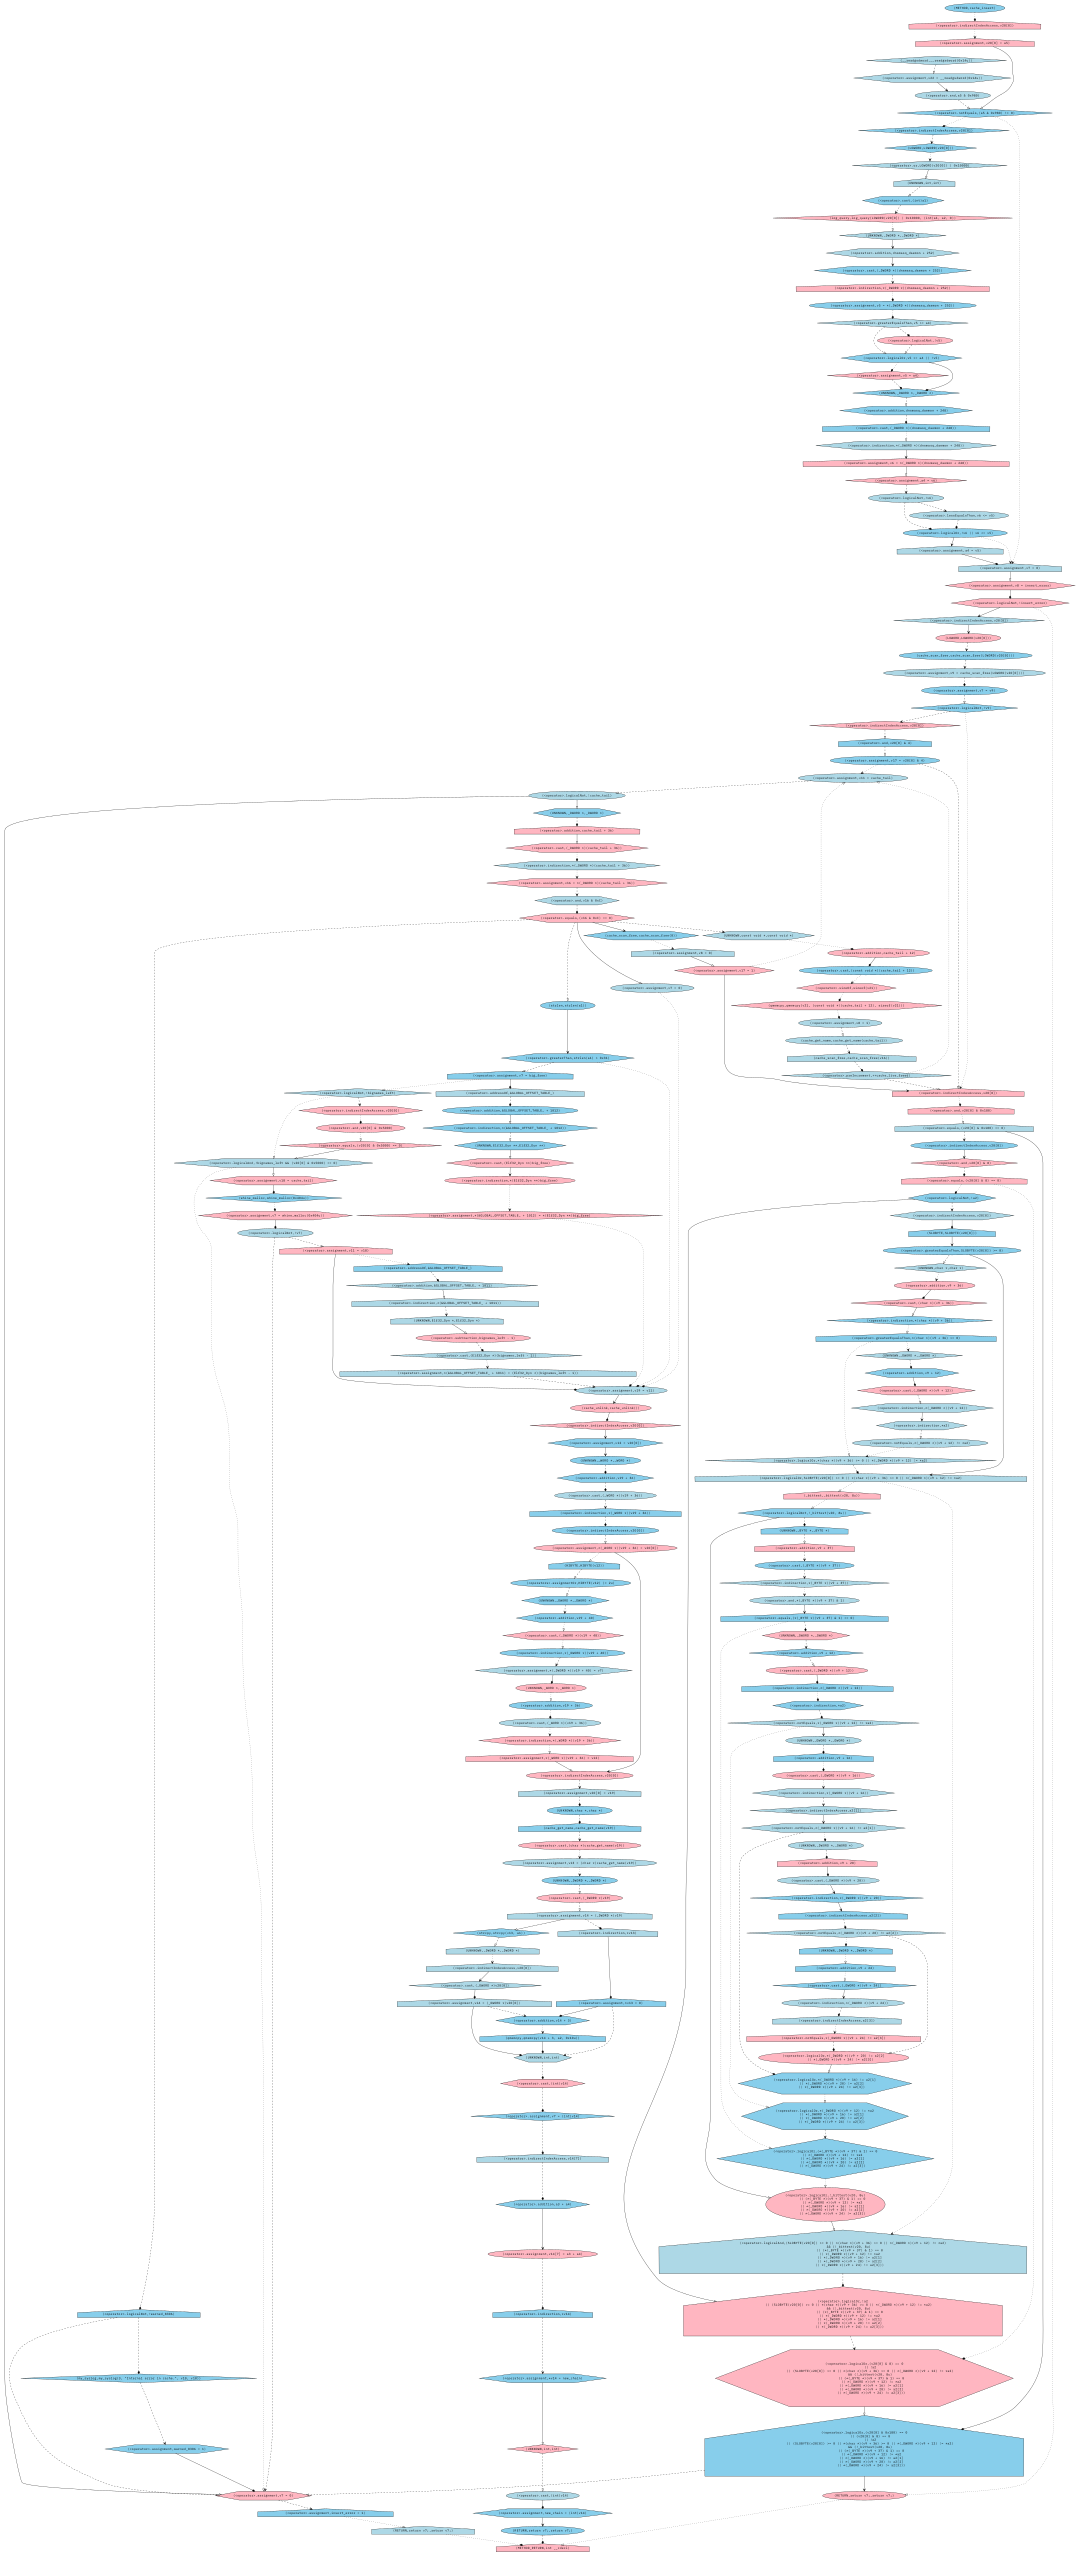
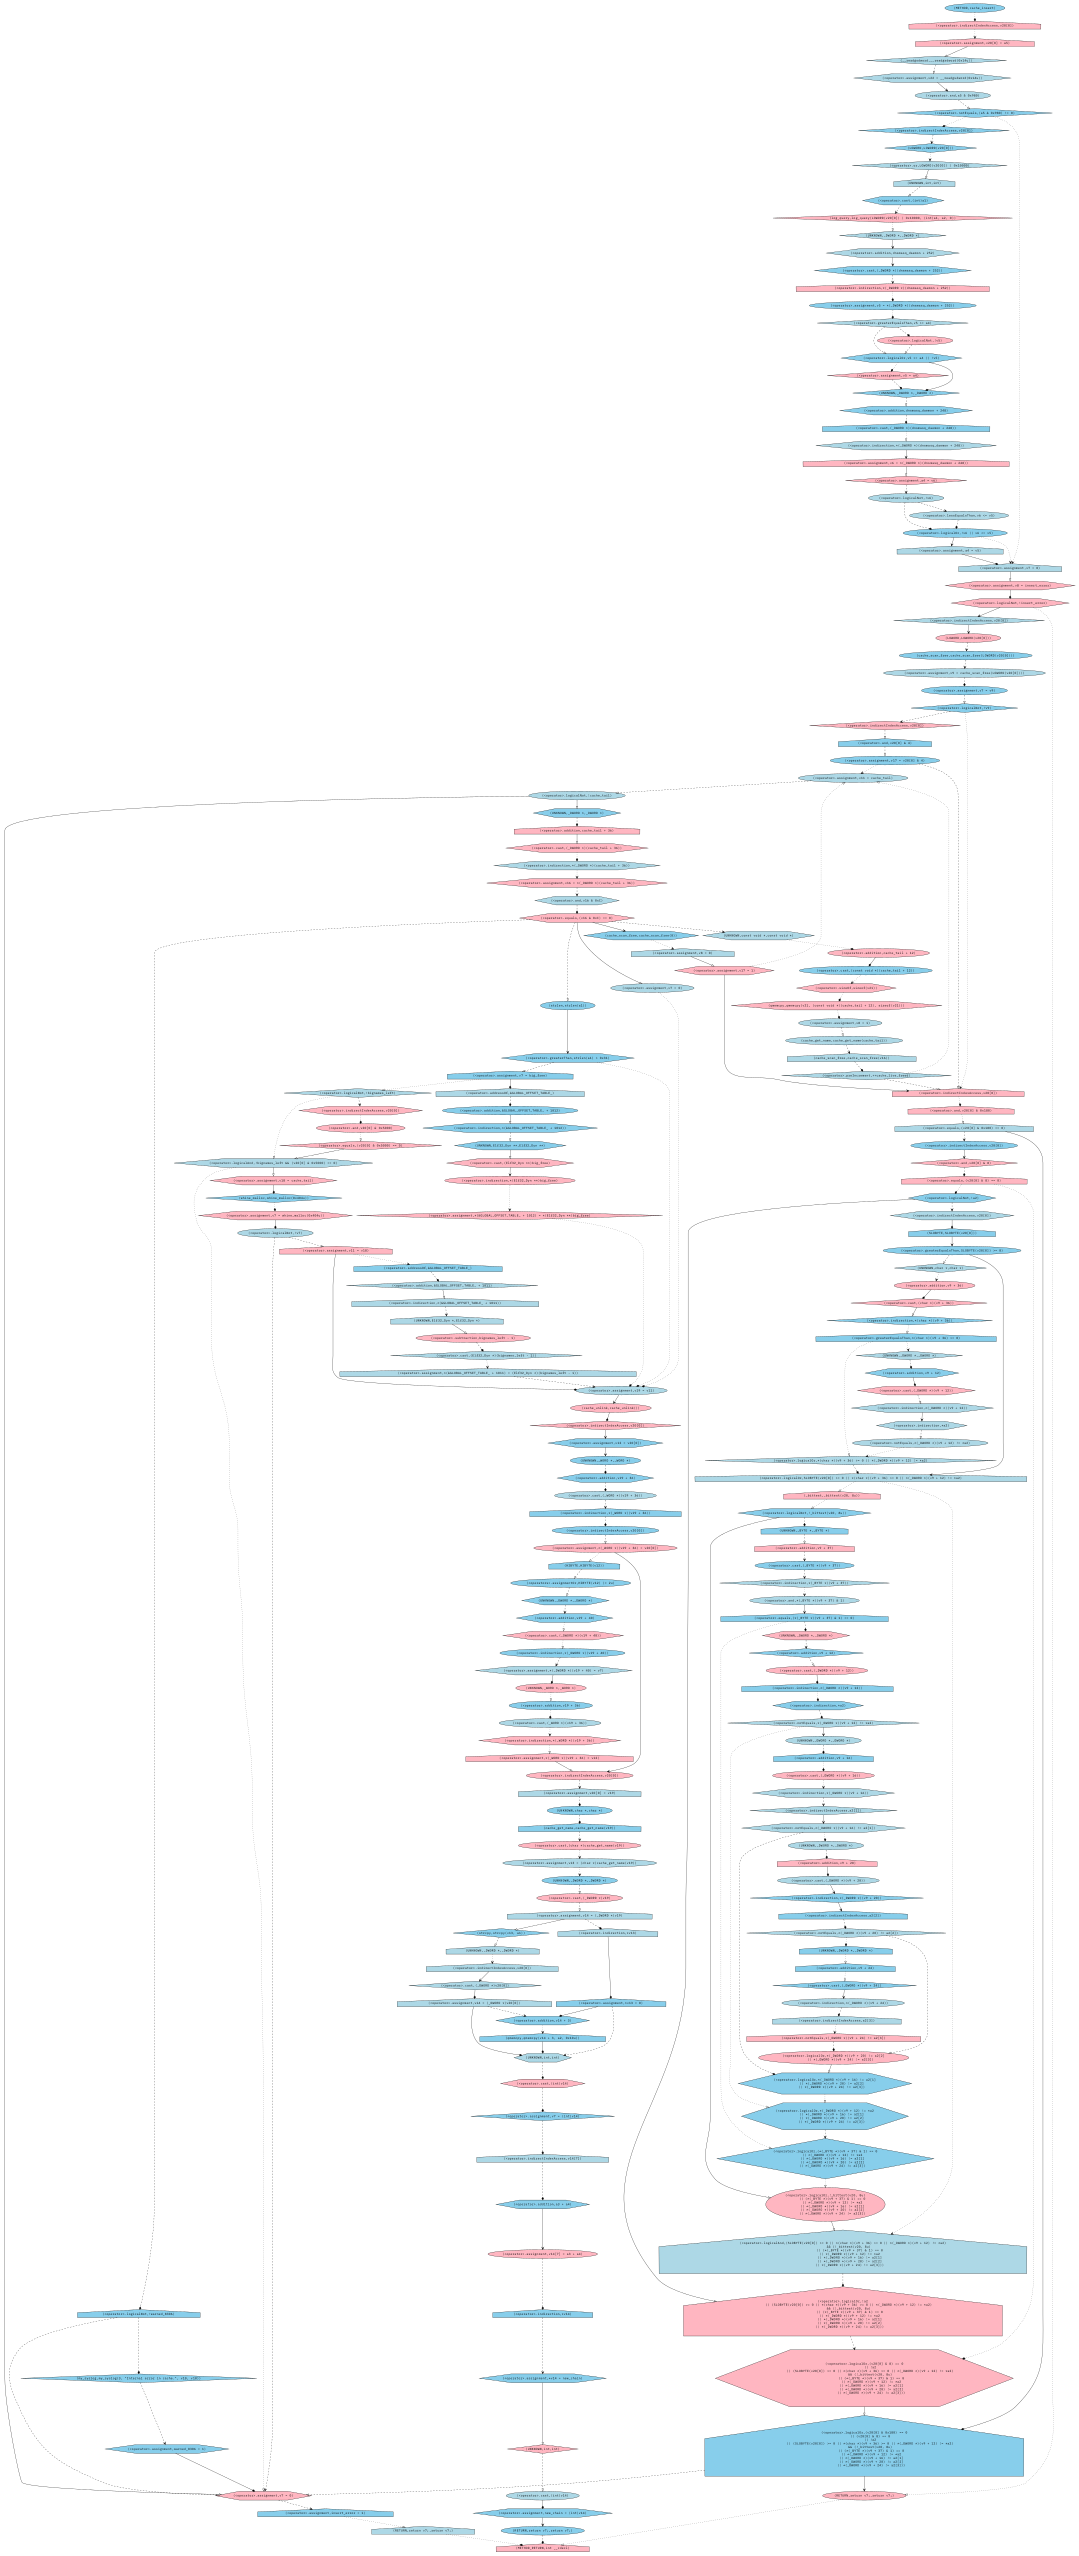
(1014, 79) -> (957, 51)
